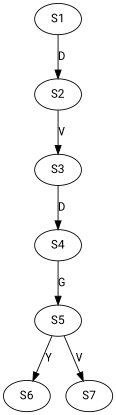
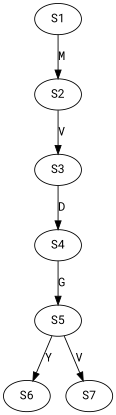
(62, 57) -> (62, 57)
